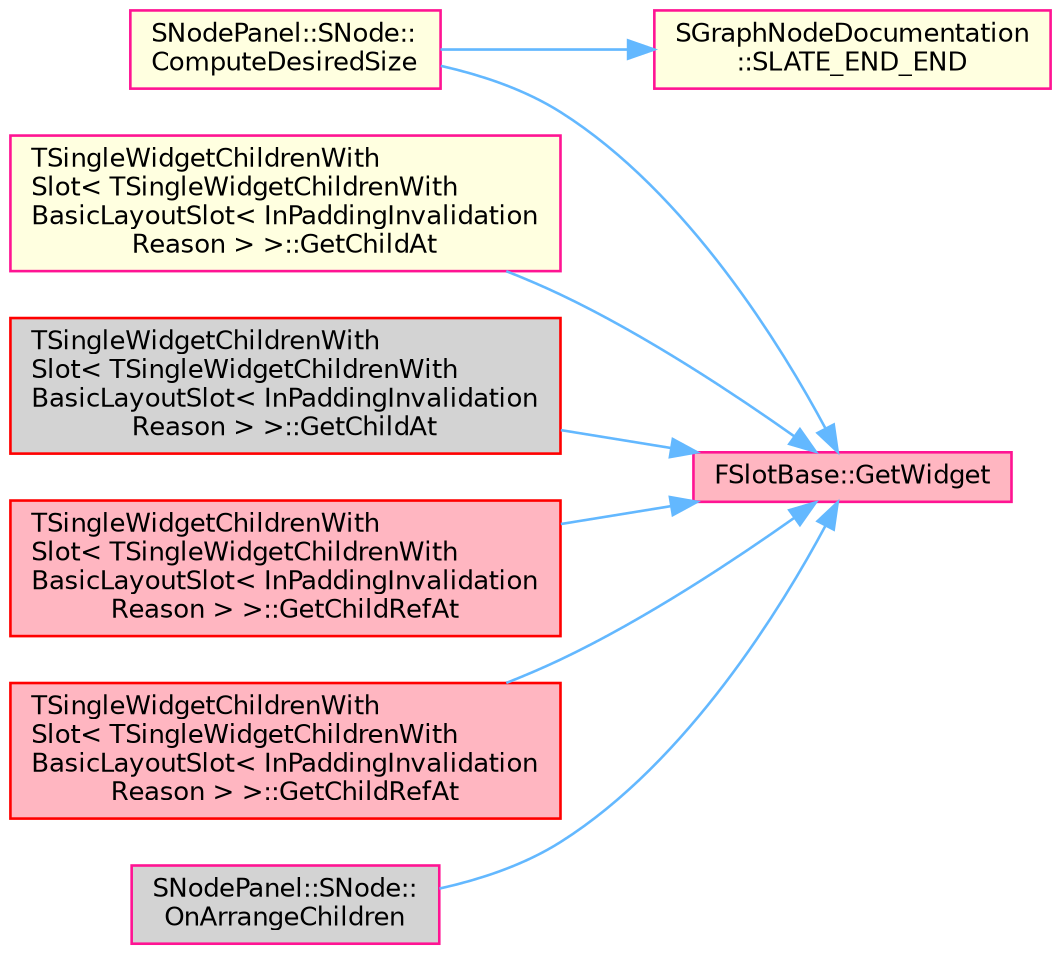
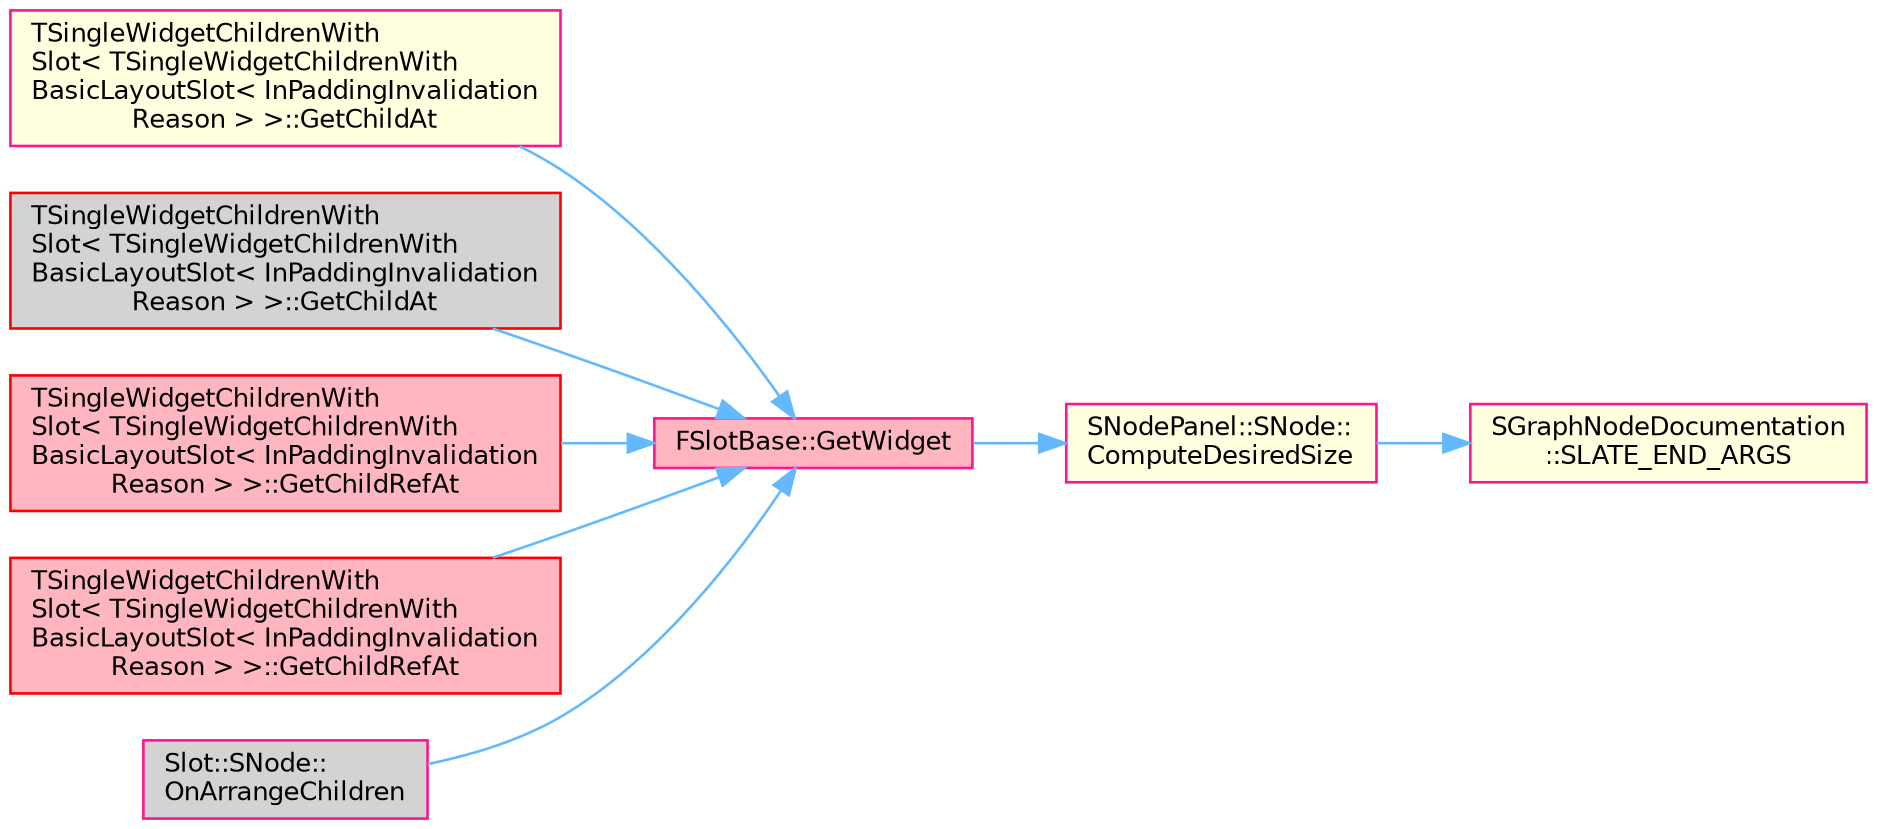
(852, 50) -> (1668, 443)
(669, 205) -> (1006, 443)
(285, 905) -> (285, 779)
